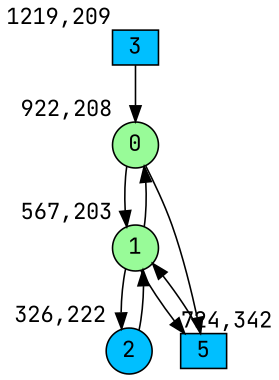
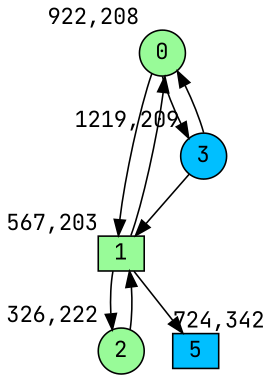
(135, 48) -> (204, 156)
(177, 240) -> (172, 103)
(135, 248) -> (121, 254)
(183, 304) -> (168, 199)
(129, 351) -> (121, 351)
